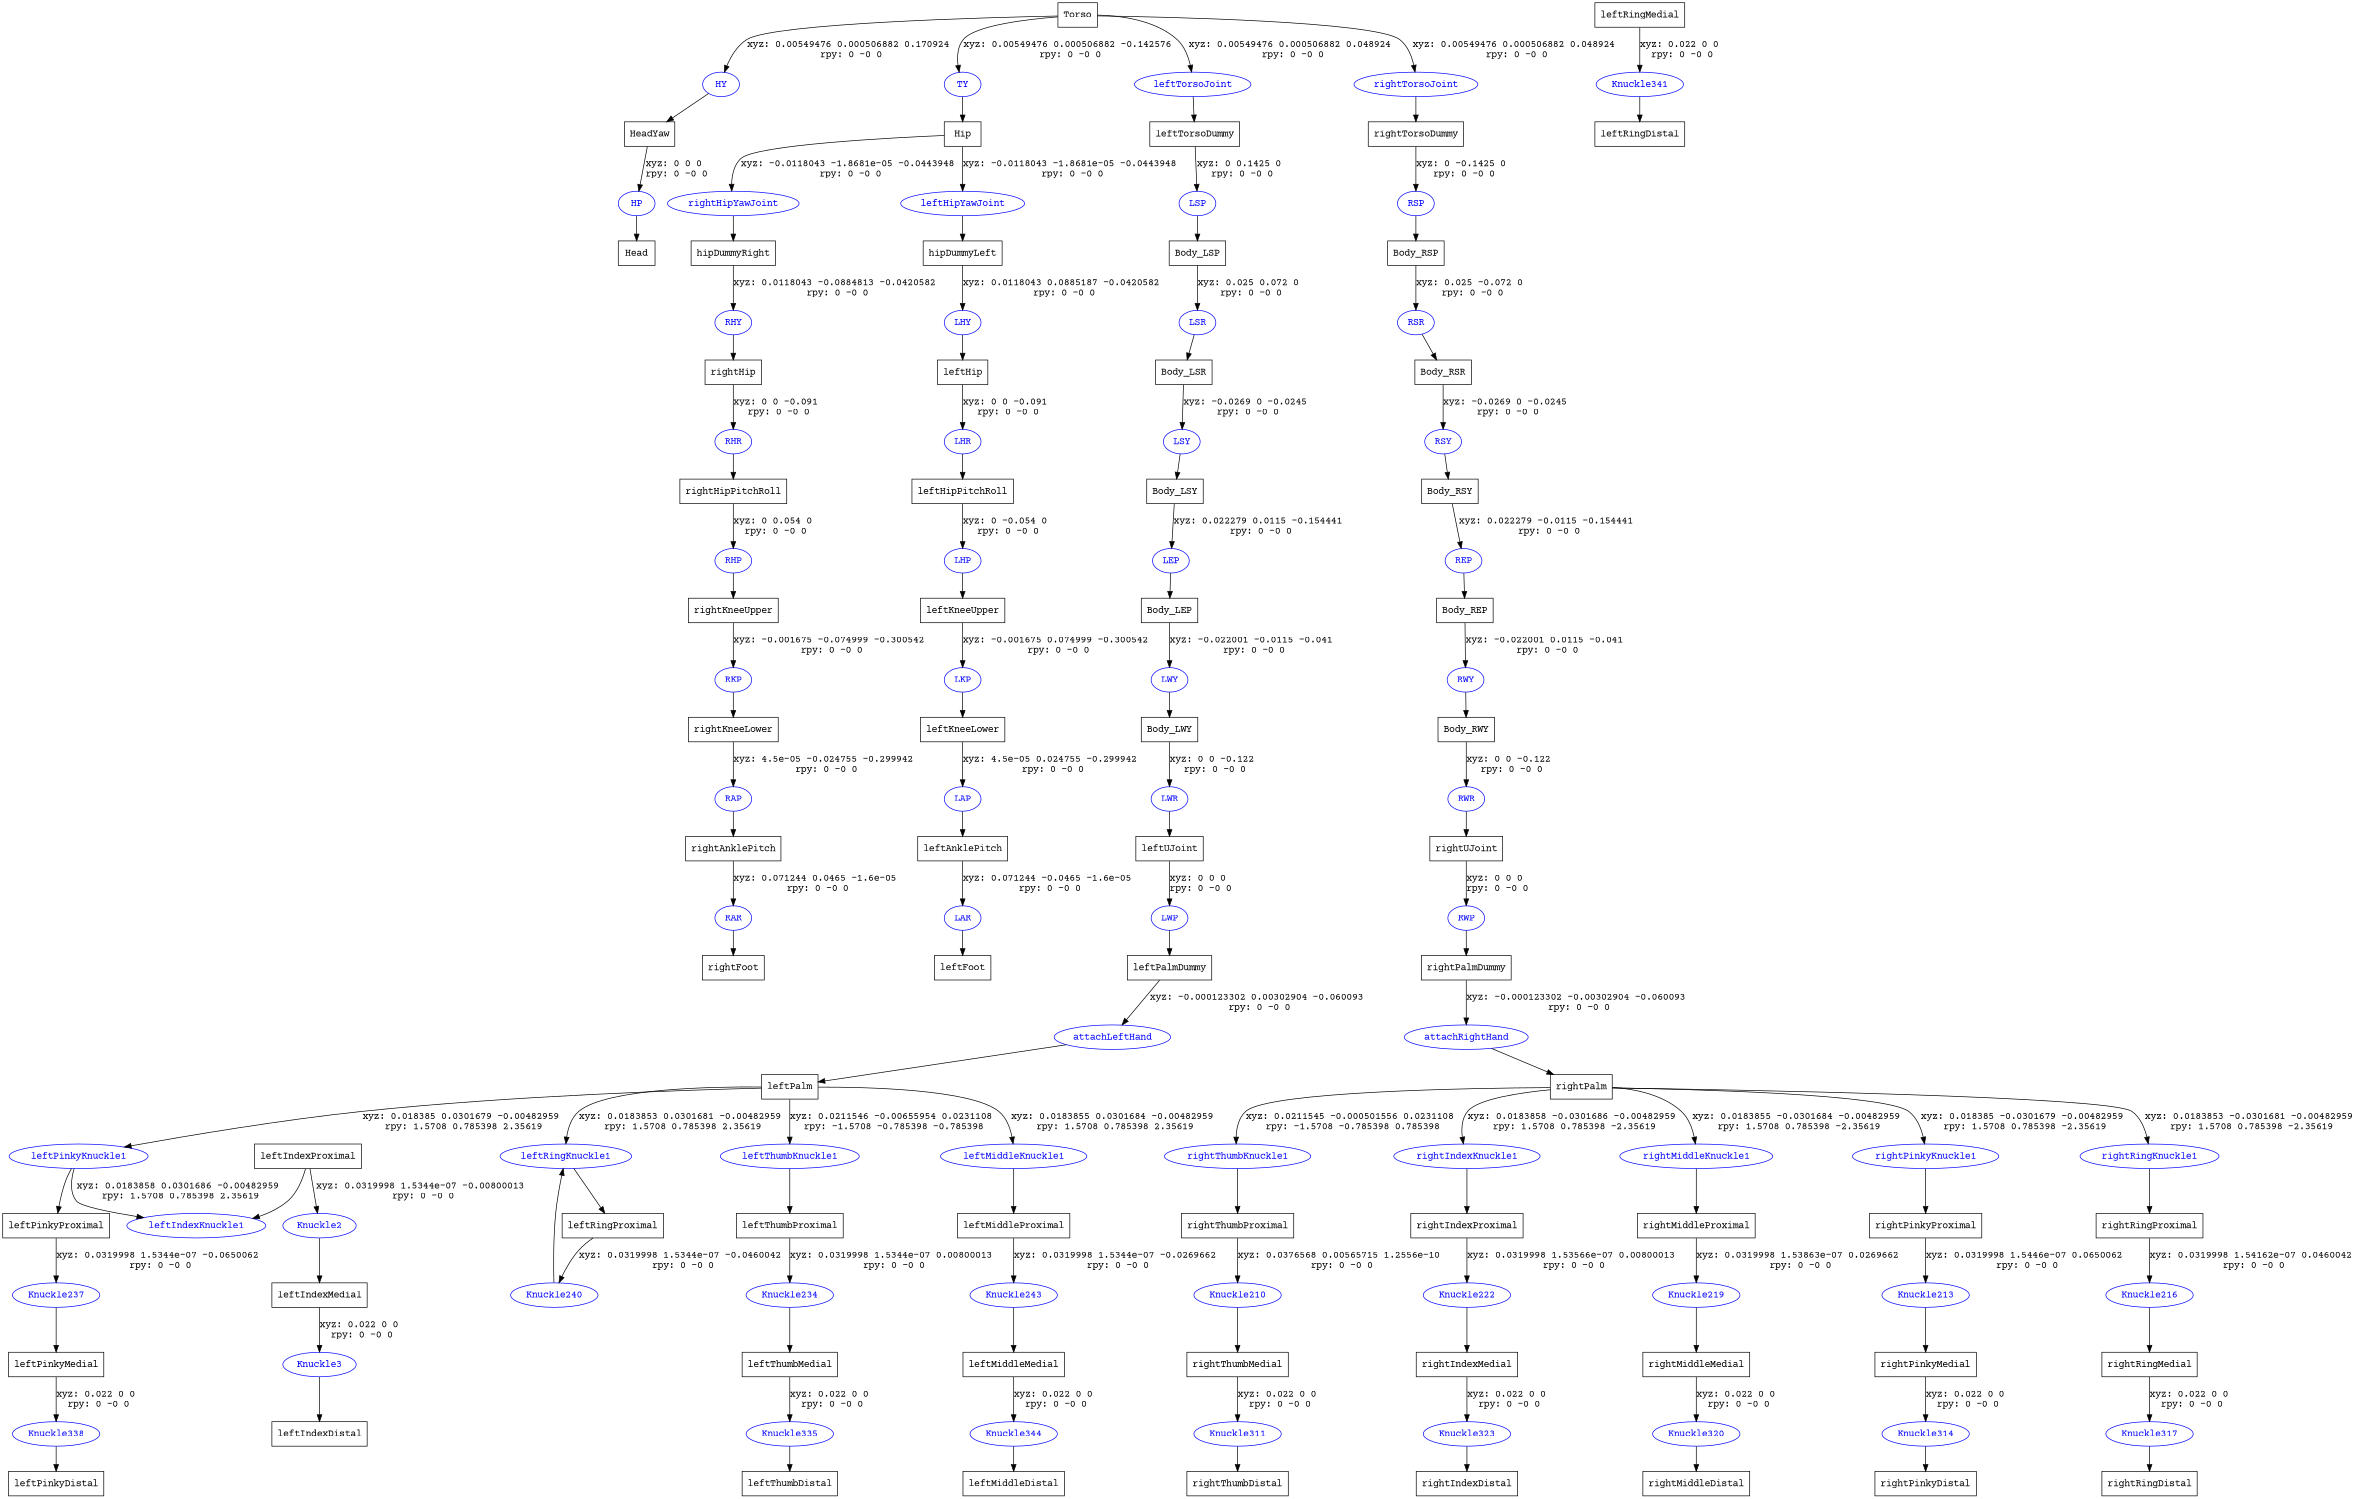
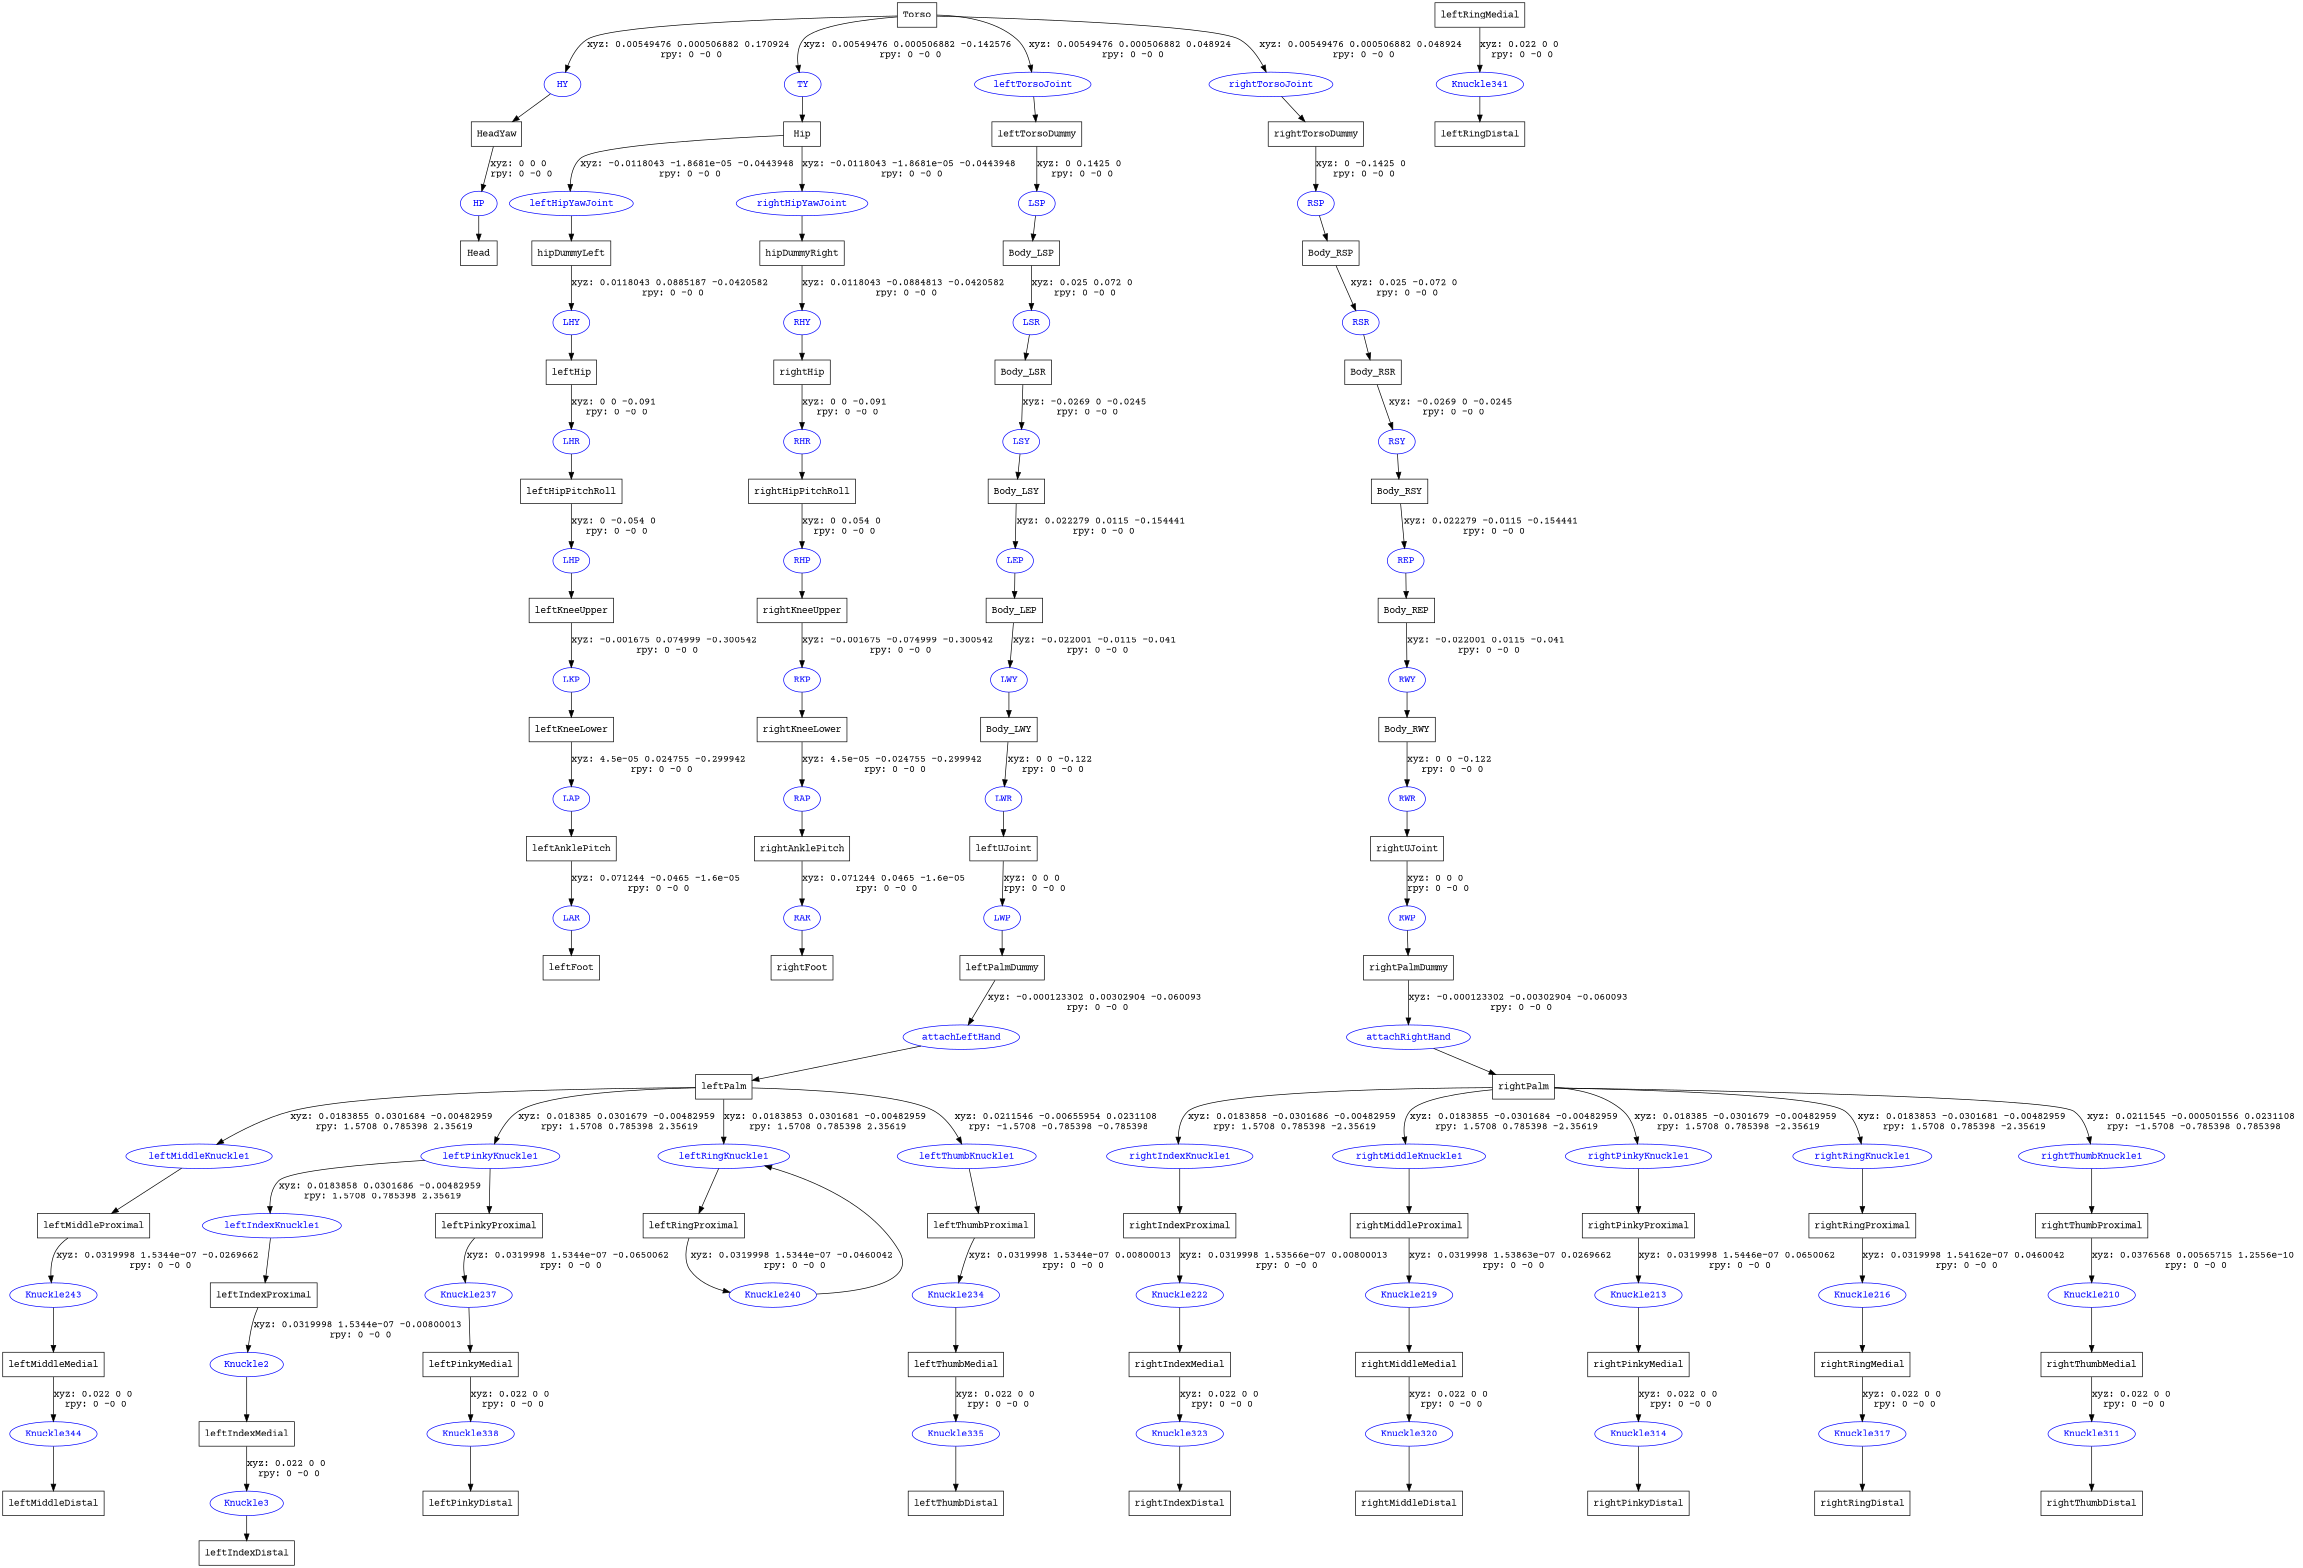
(290, 1199) -> (268, 1257)
